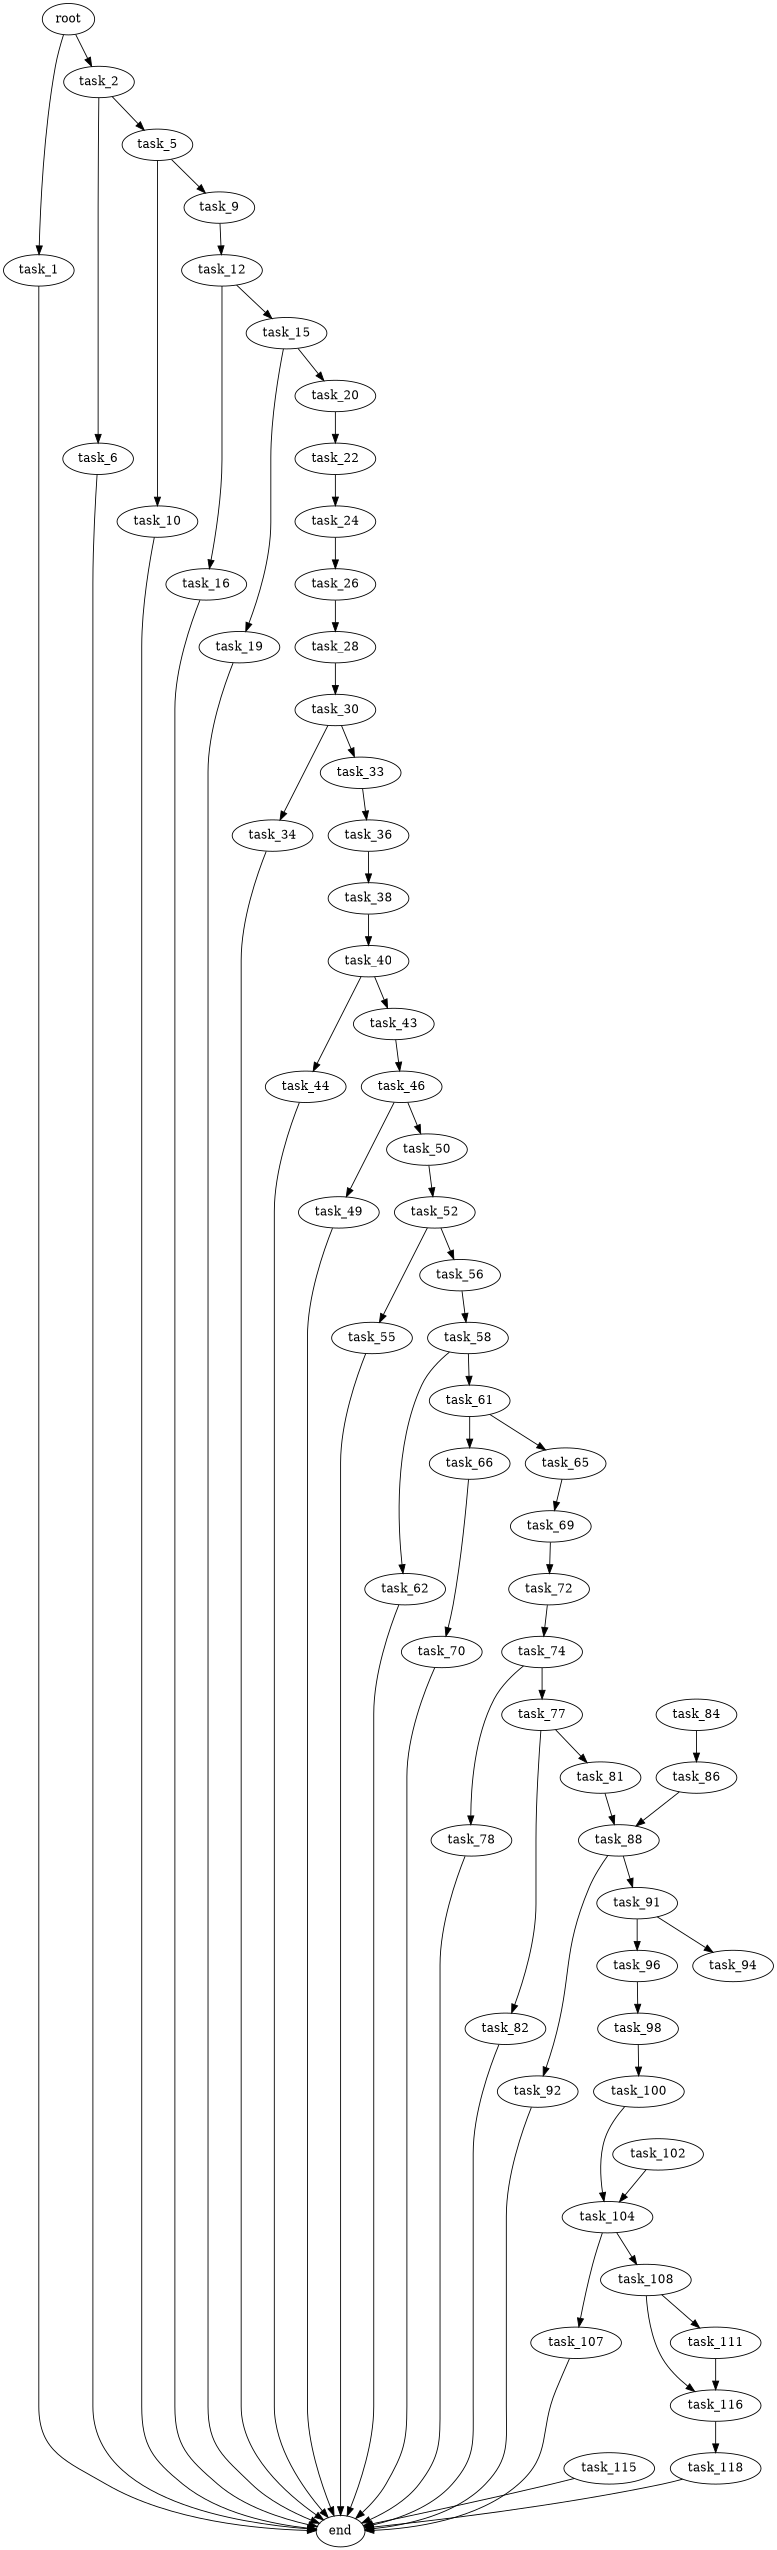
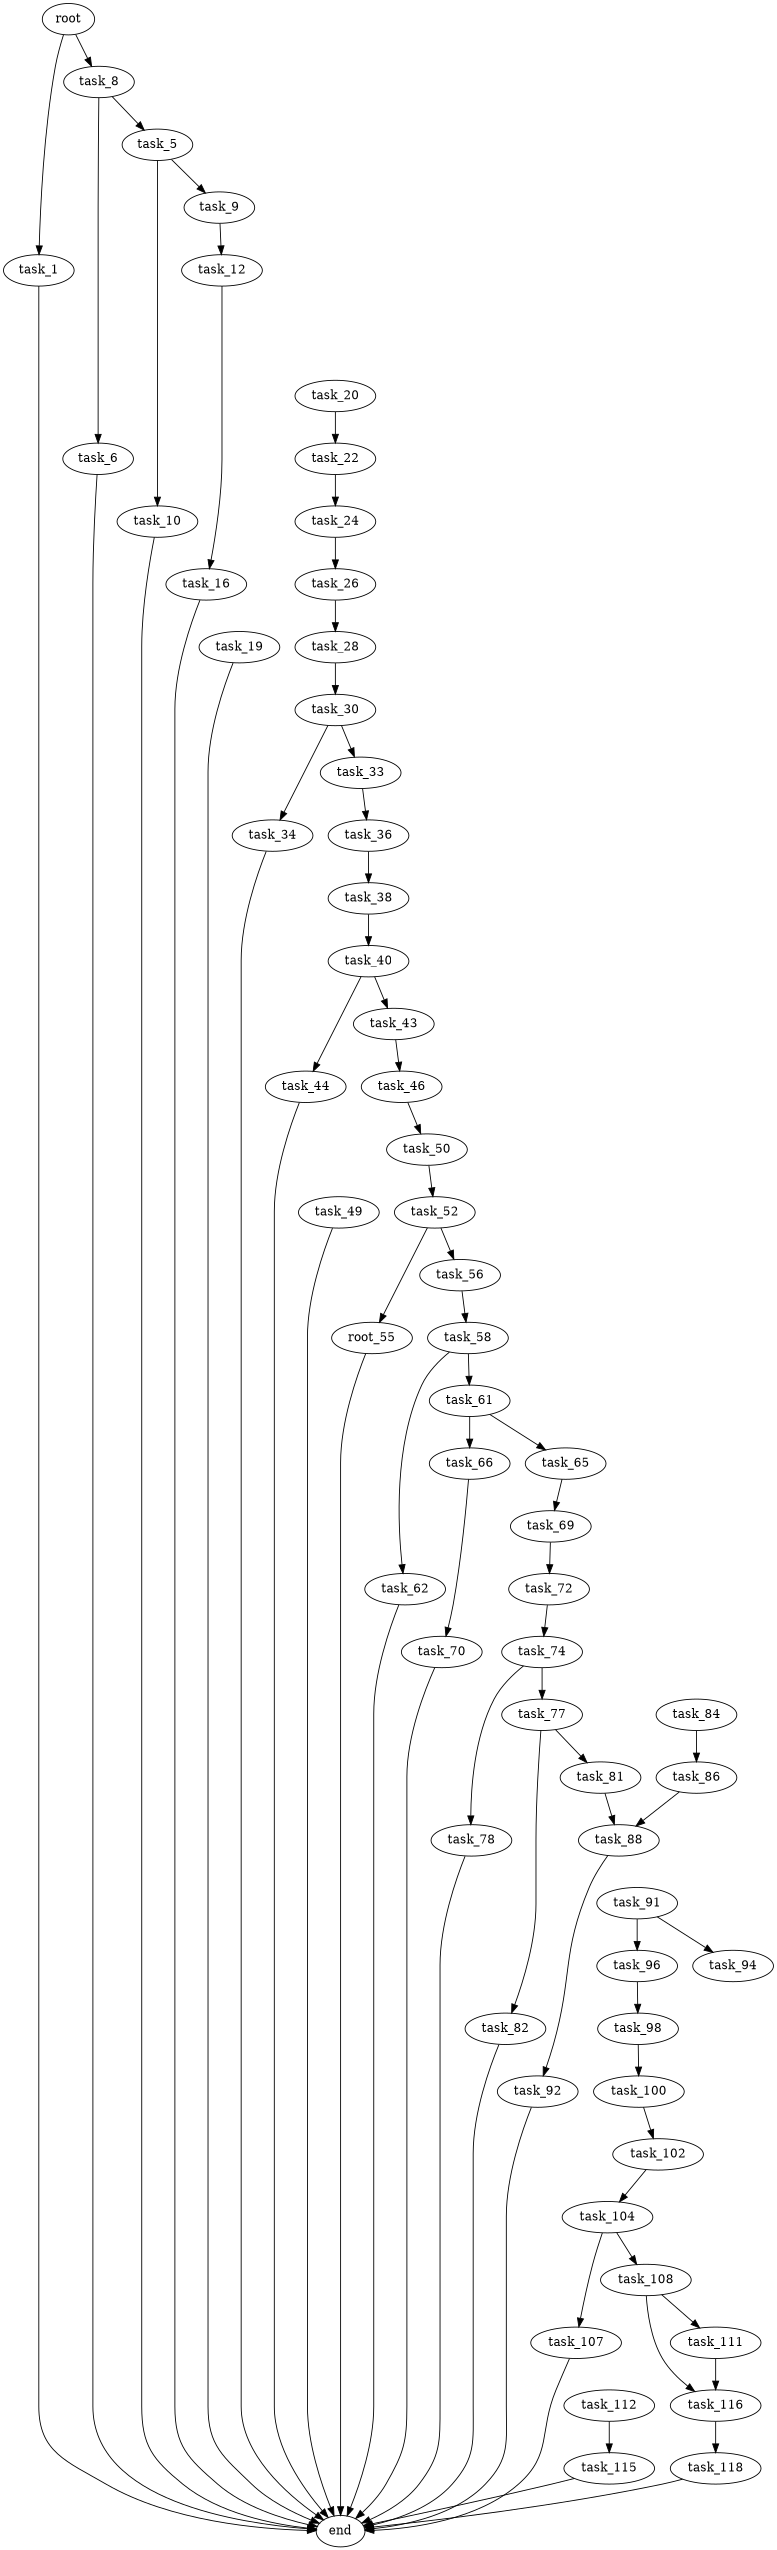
(99, 82) -> (99, 82)
(287, 333) -> none
(372, 1146) -> none
(372, 1338) -> (372, 1338)
(627, 1867) -> none
(603, 2147) -> (647, 2119)
none -> (609, 2406)
